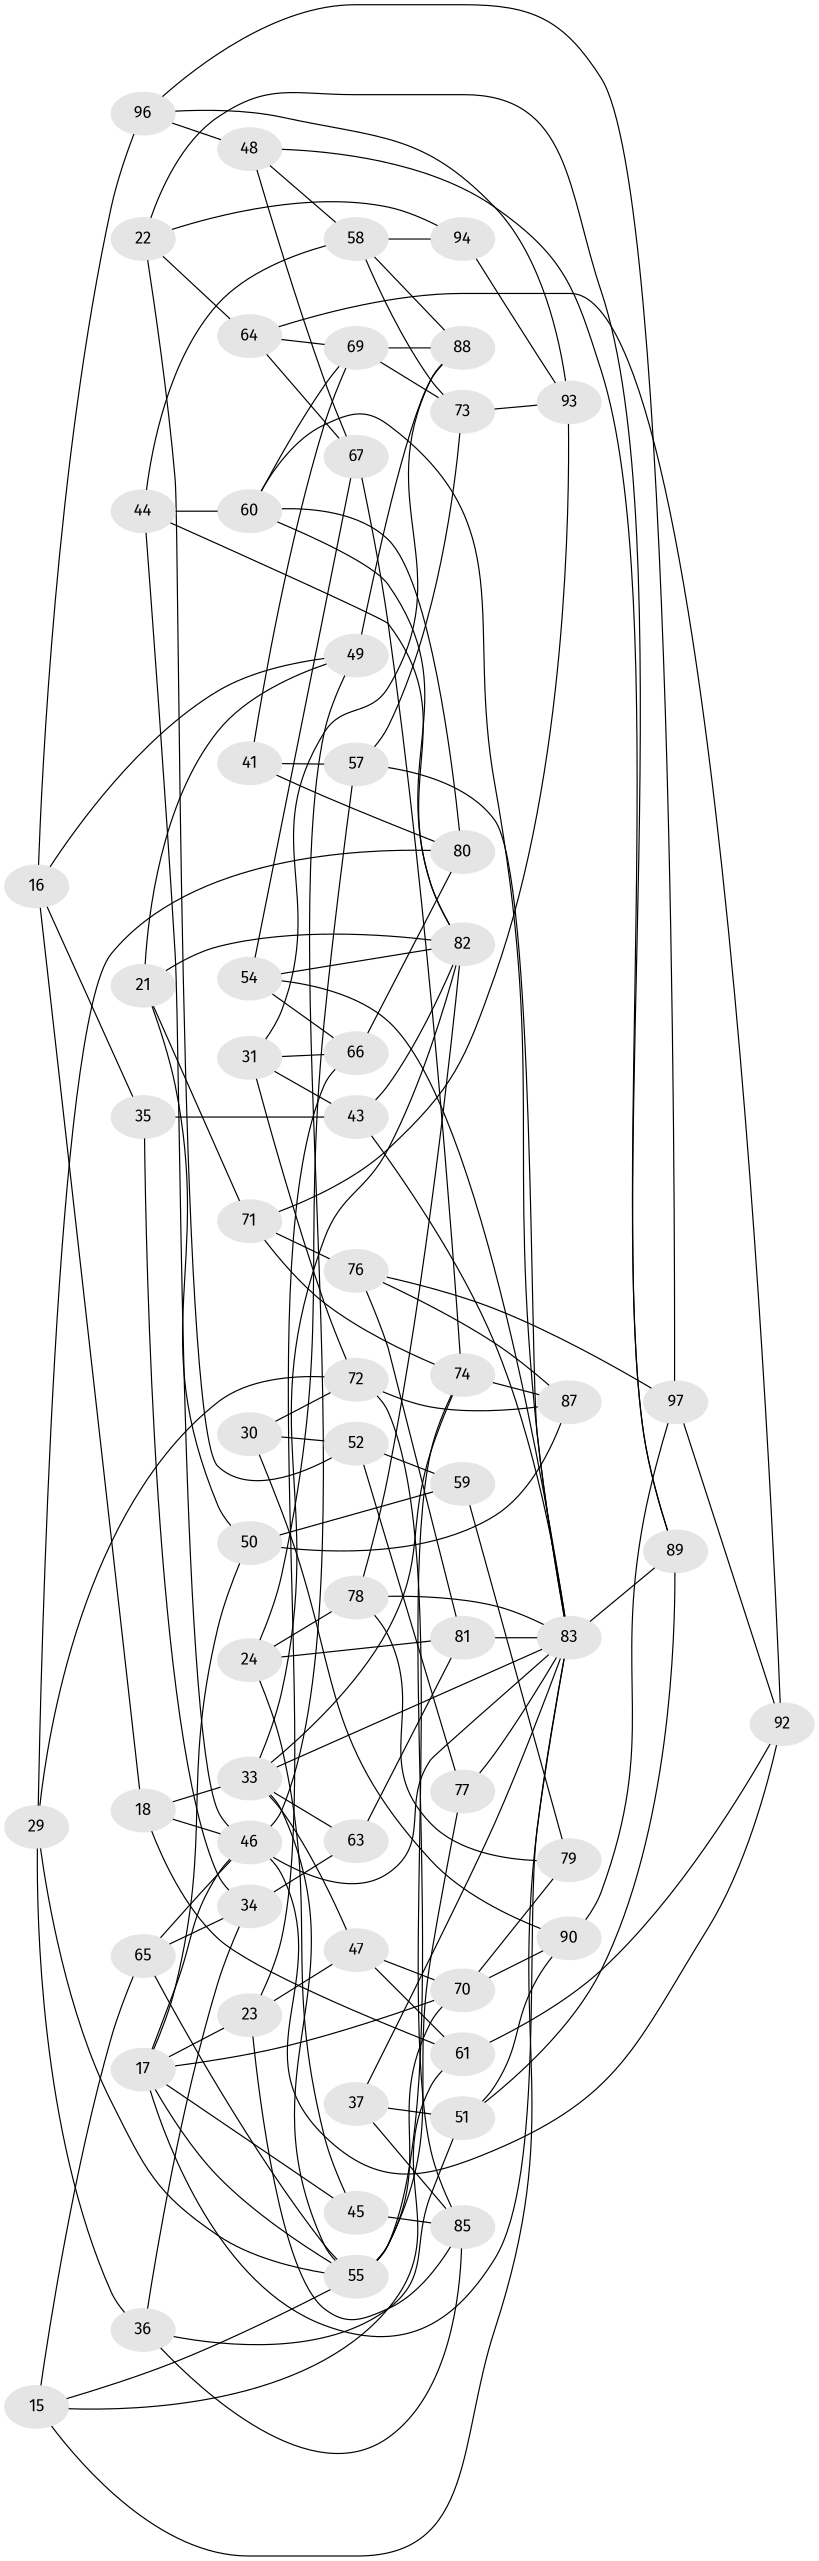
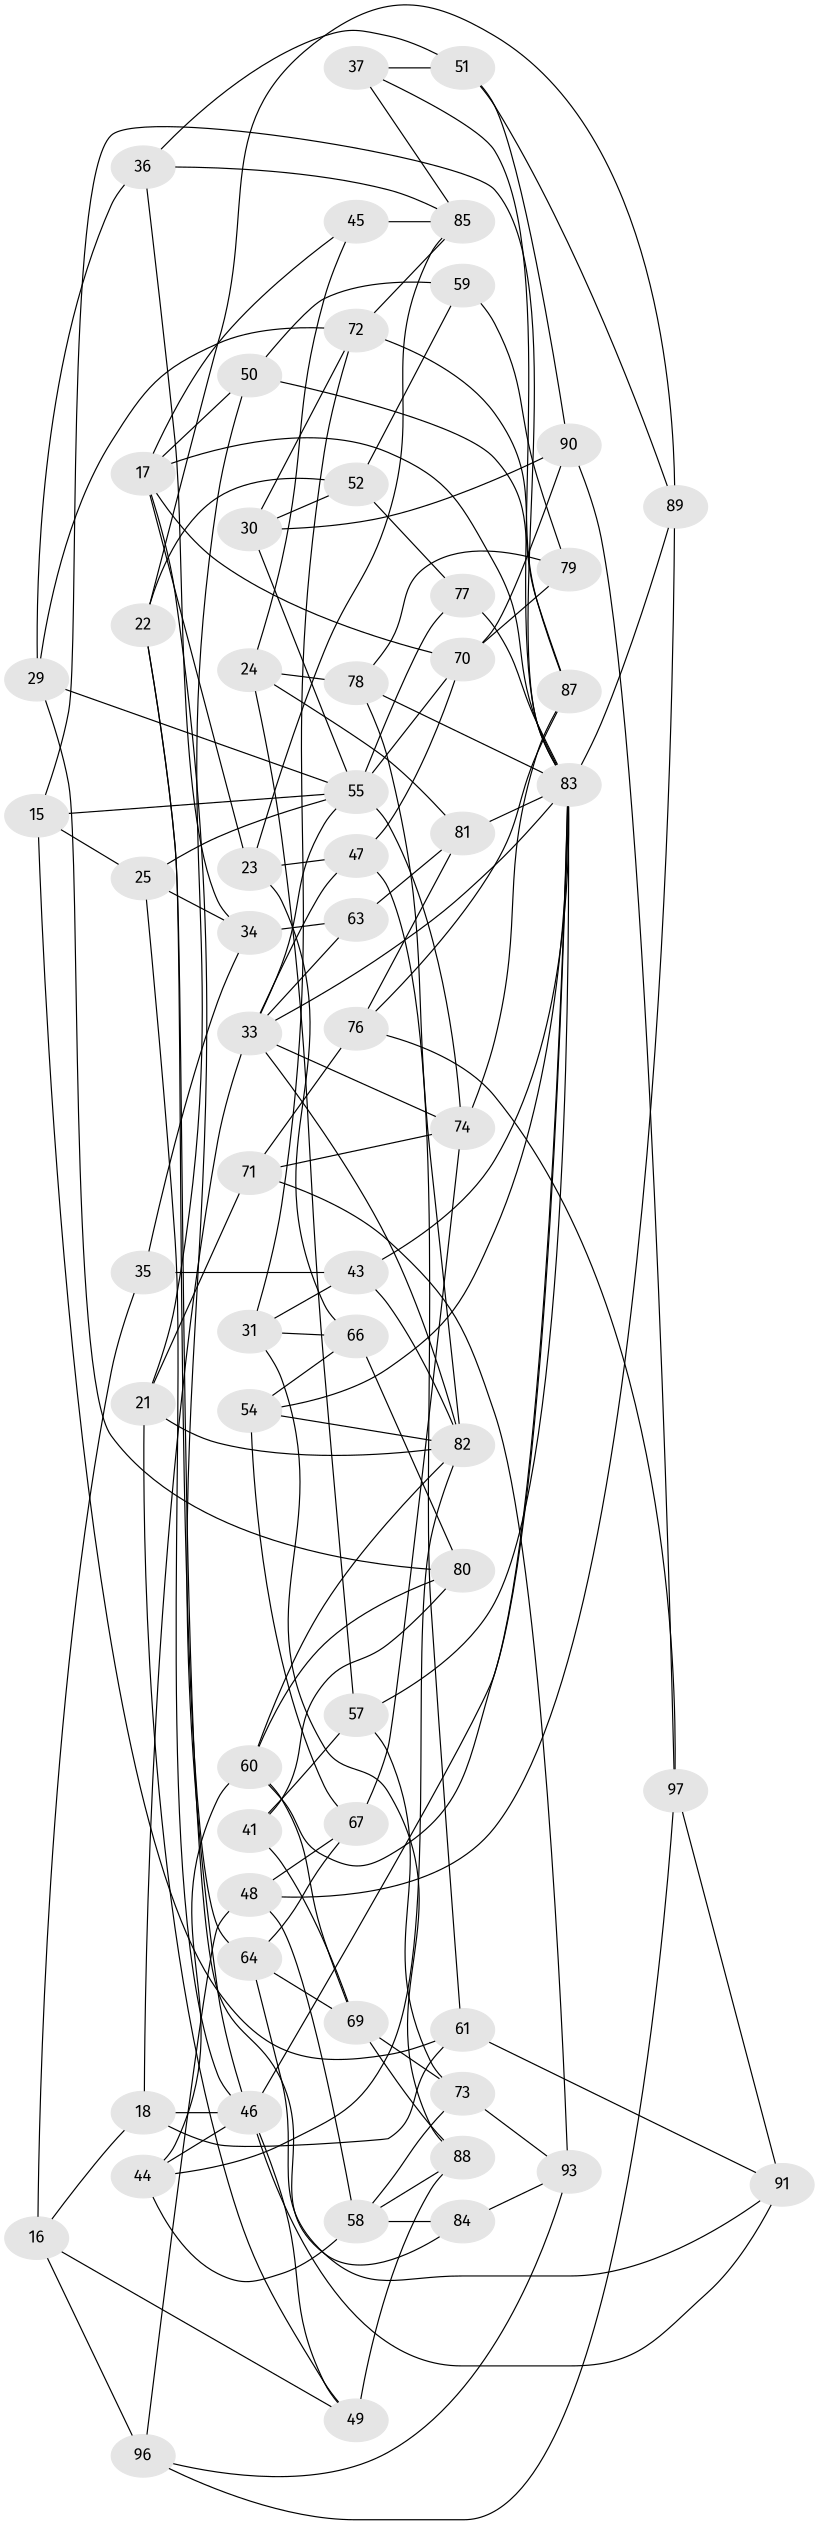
(463, 239) -> (463, 2222)
(782, 1724) -> (782, 2185)
(143, 1956) -> (143, 879)
(231, 2189) -> (296, 644)
